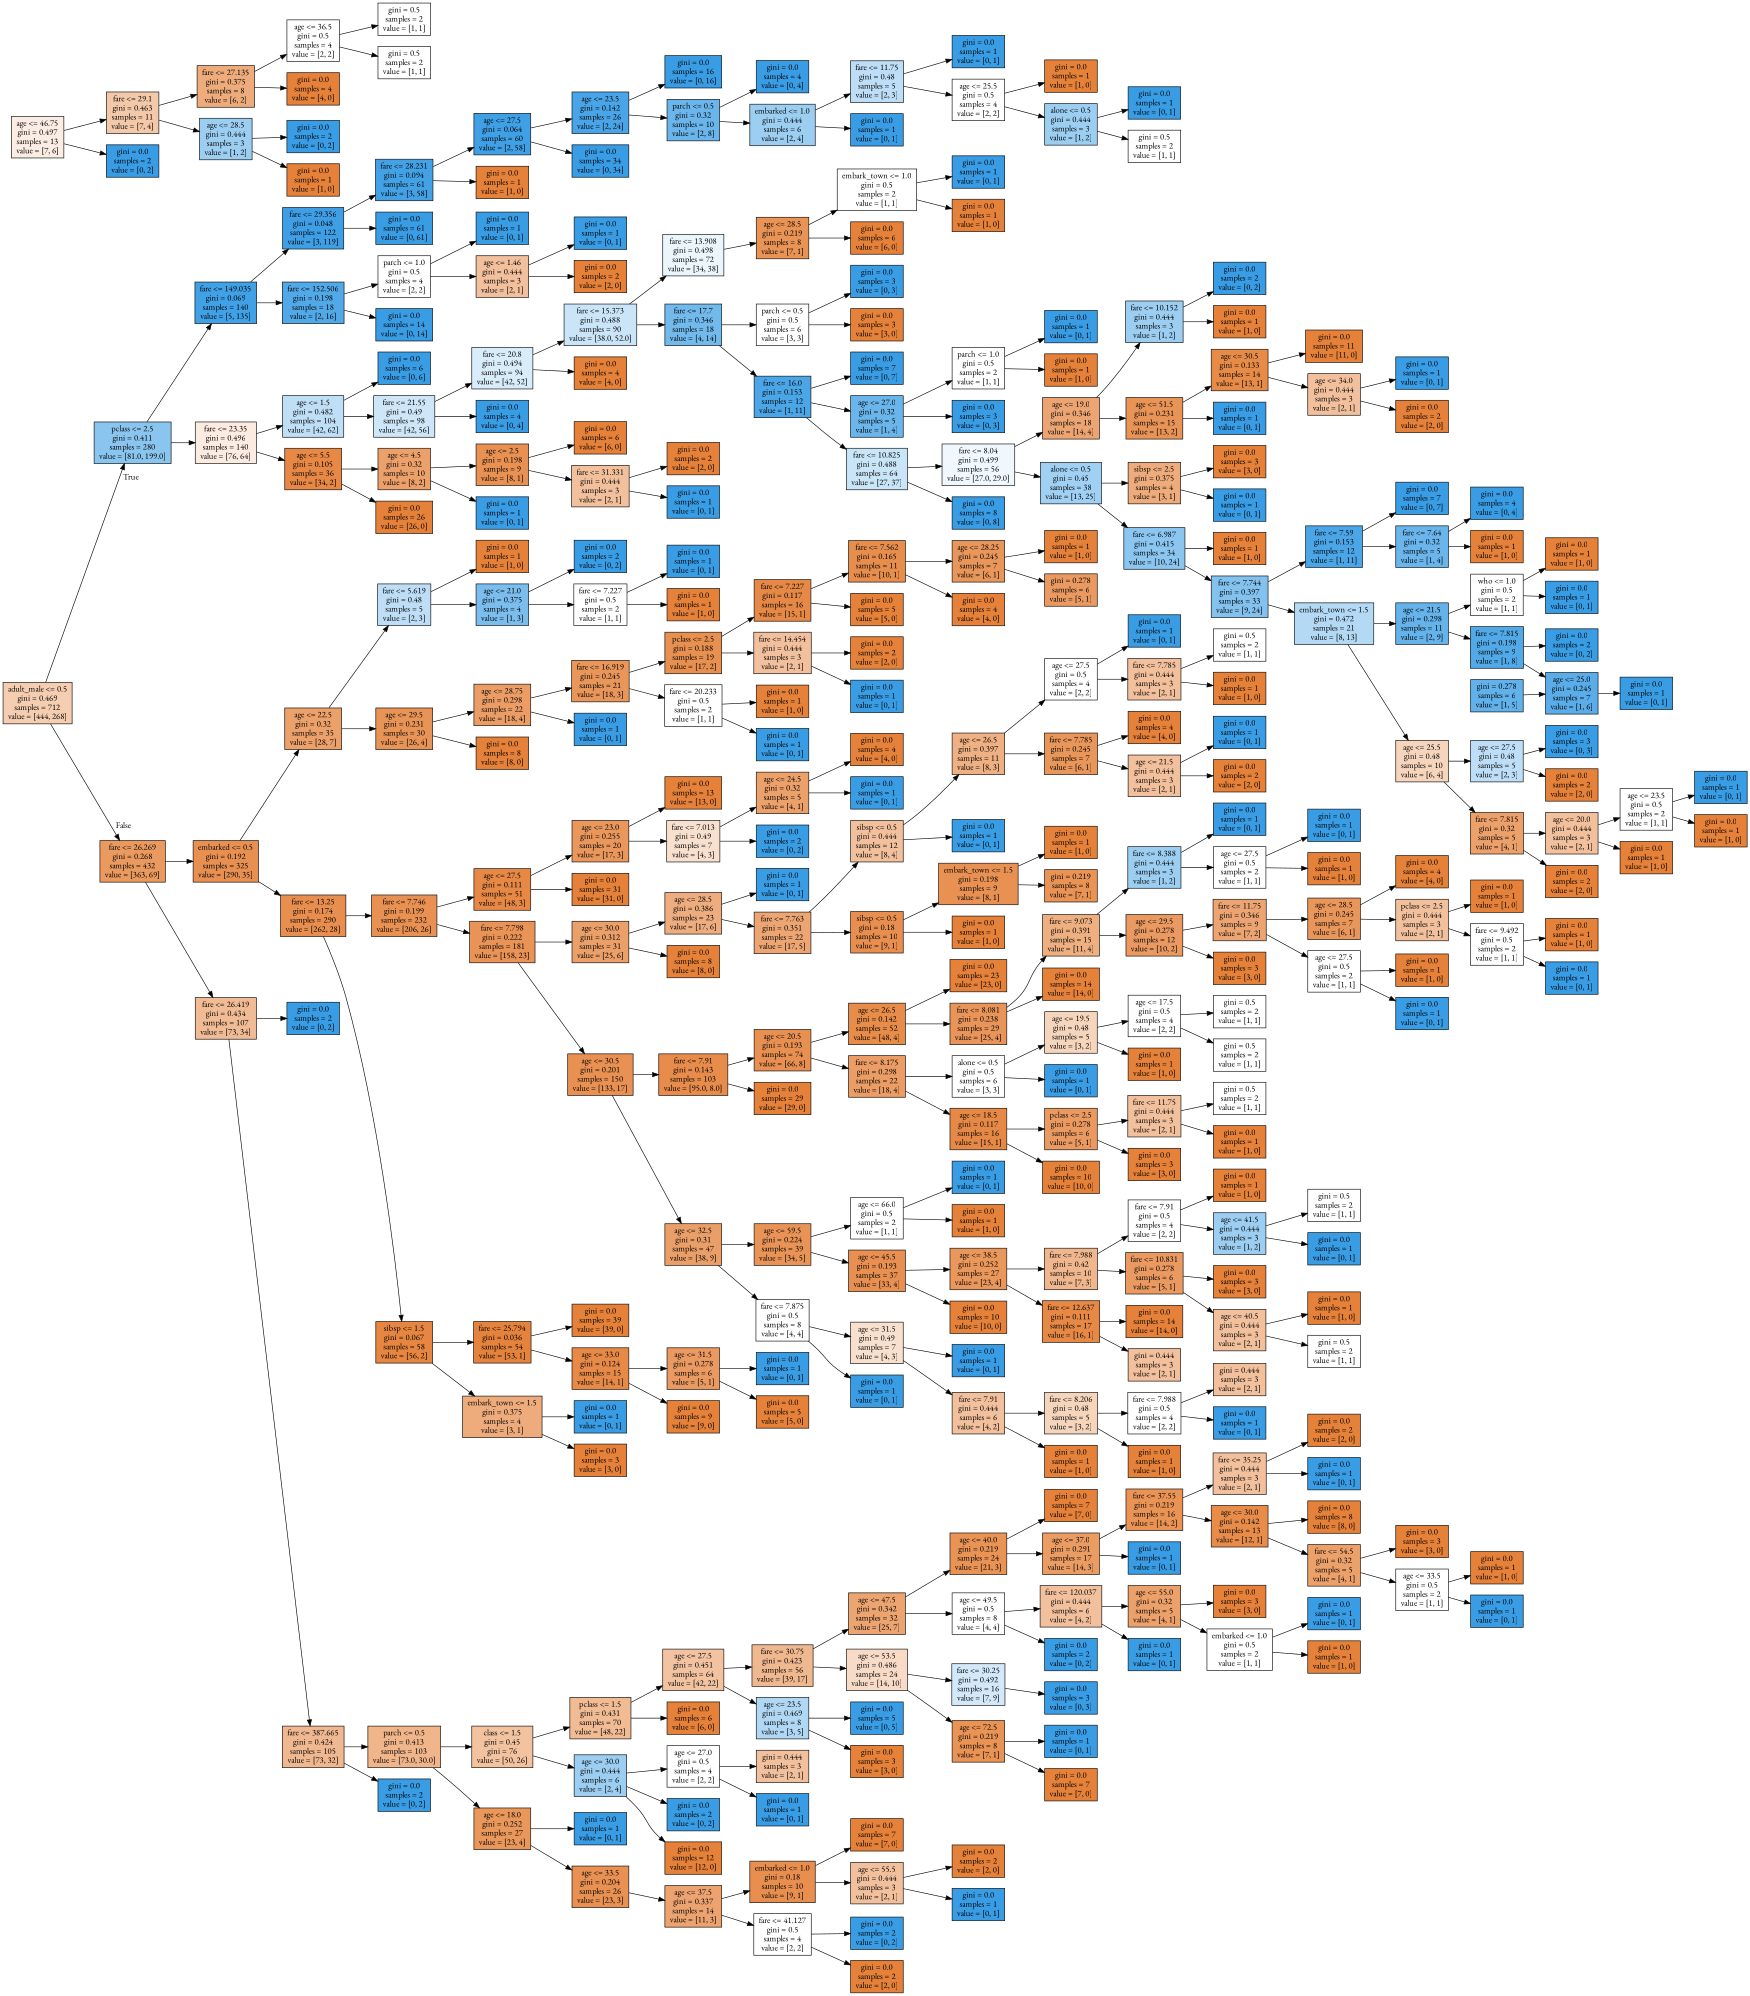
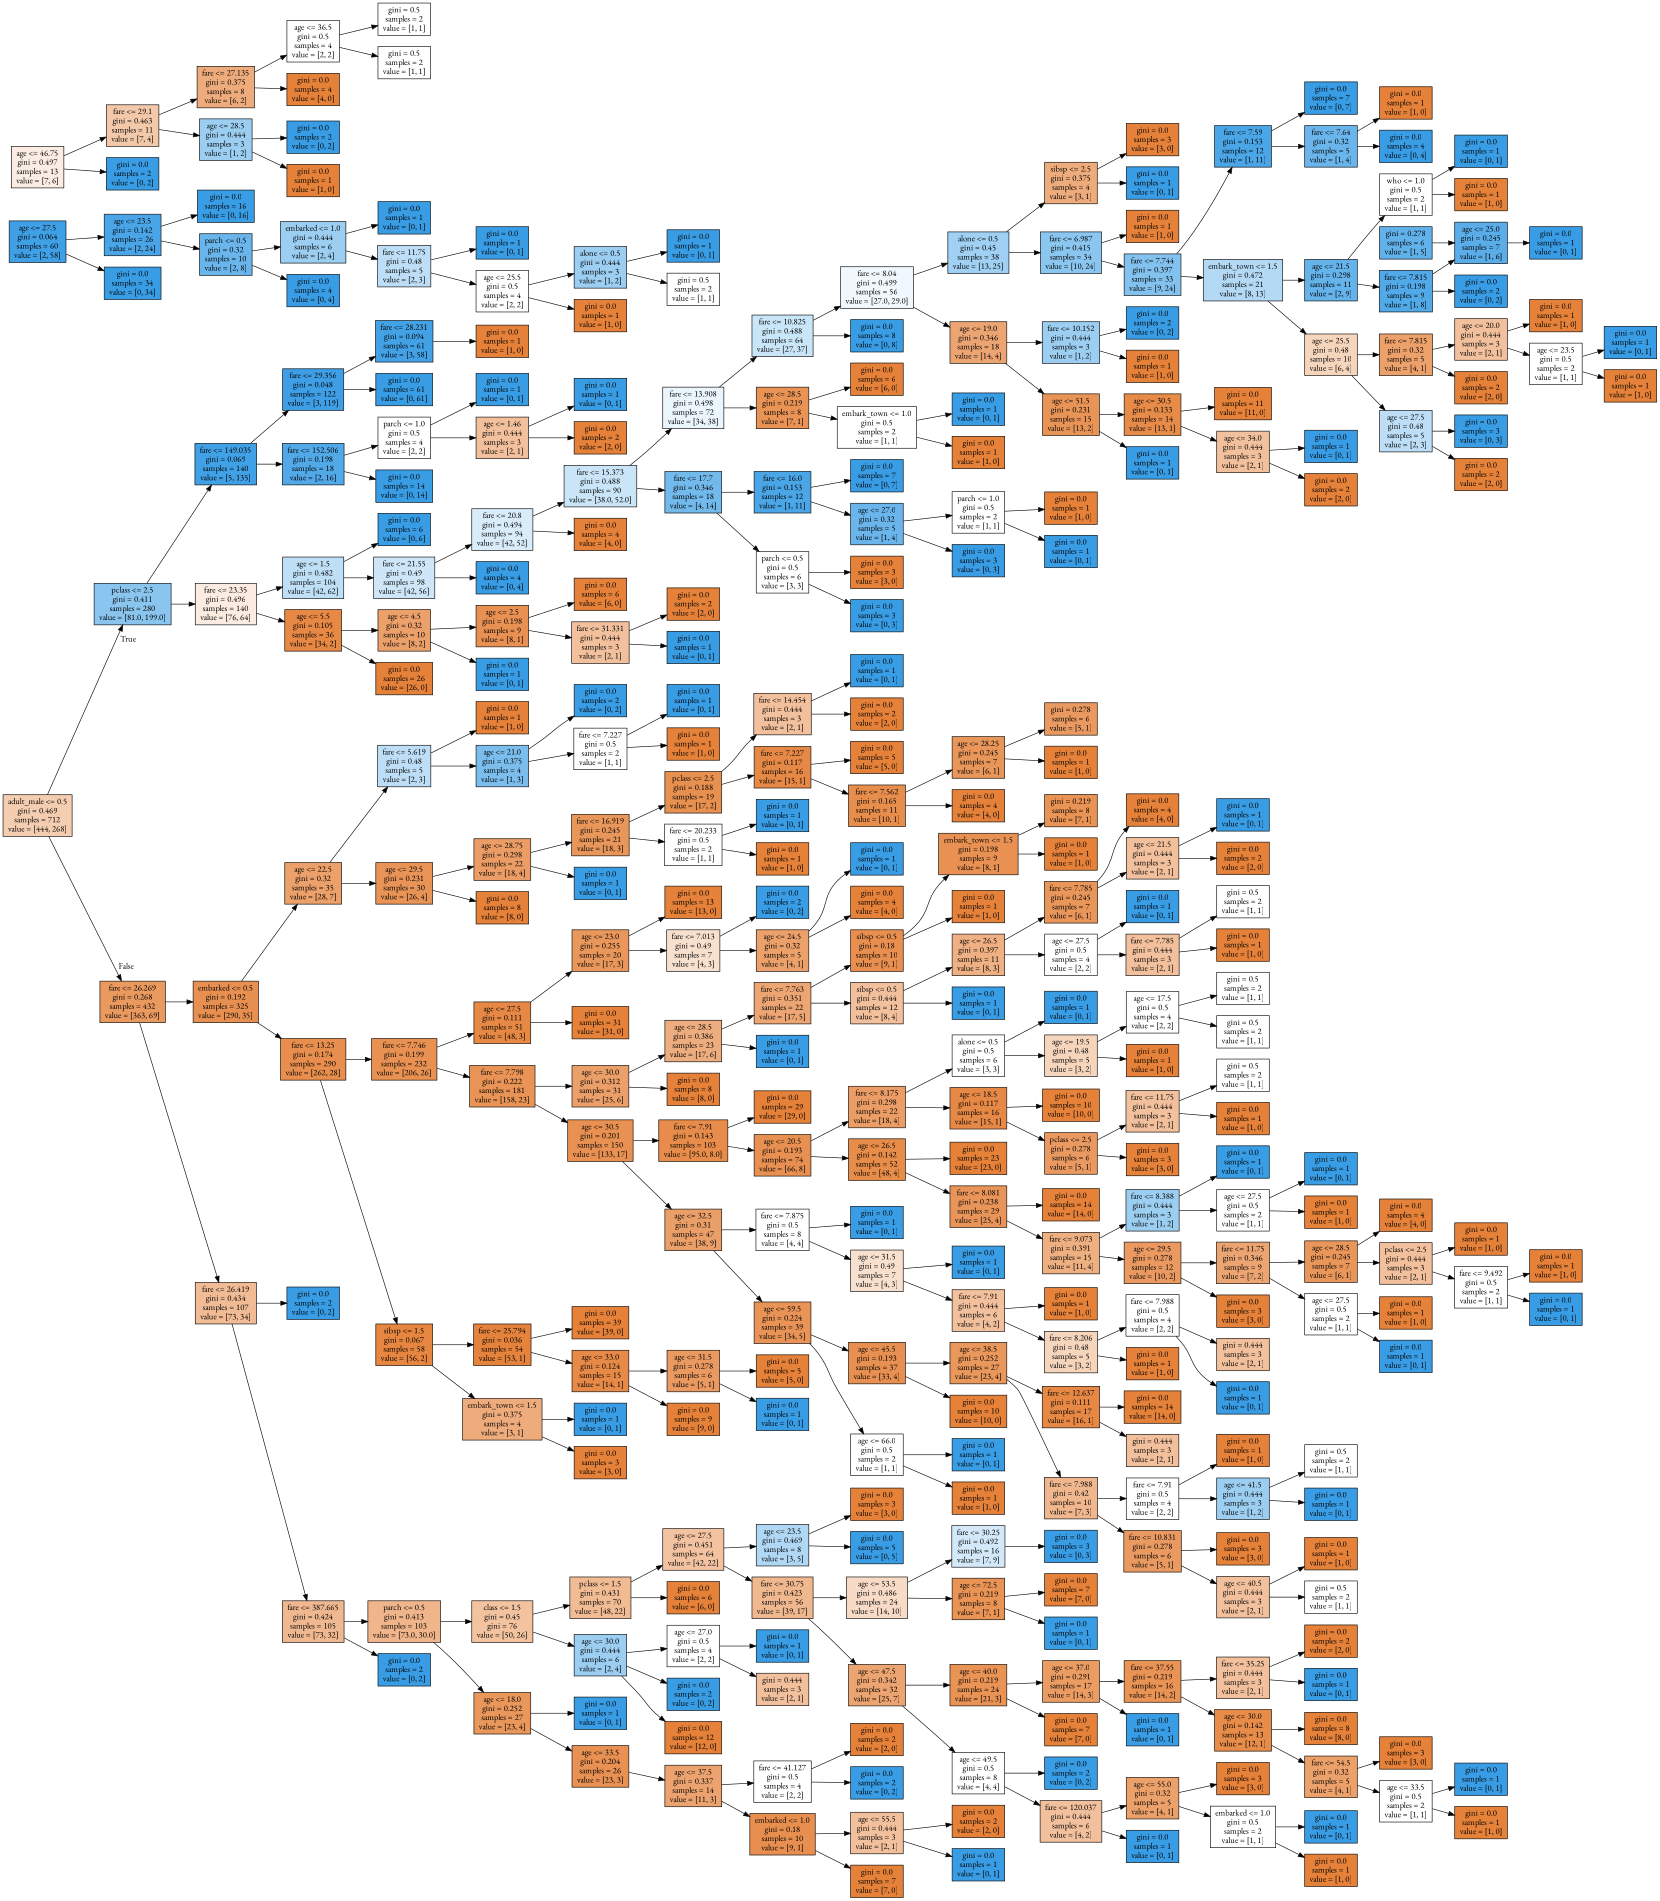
(451, 158) -> none
(824, 432) -> (736, 374)
